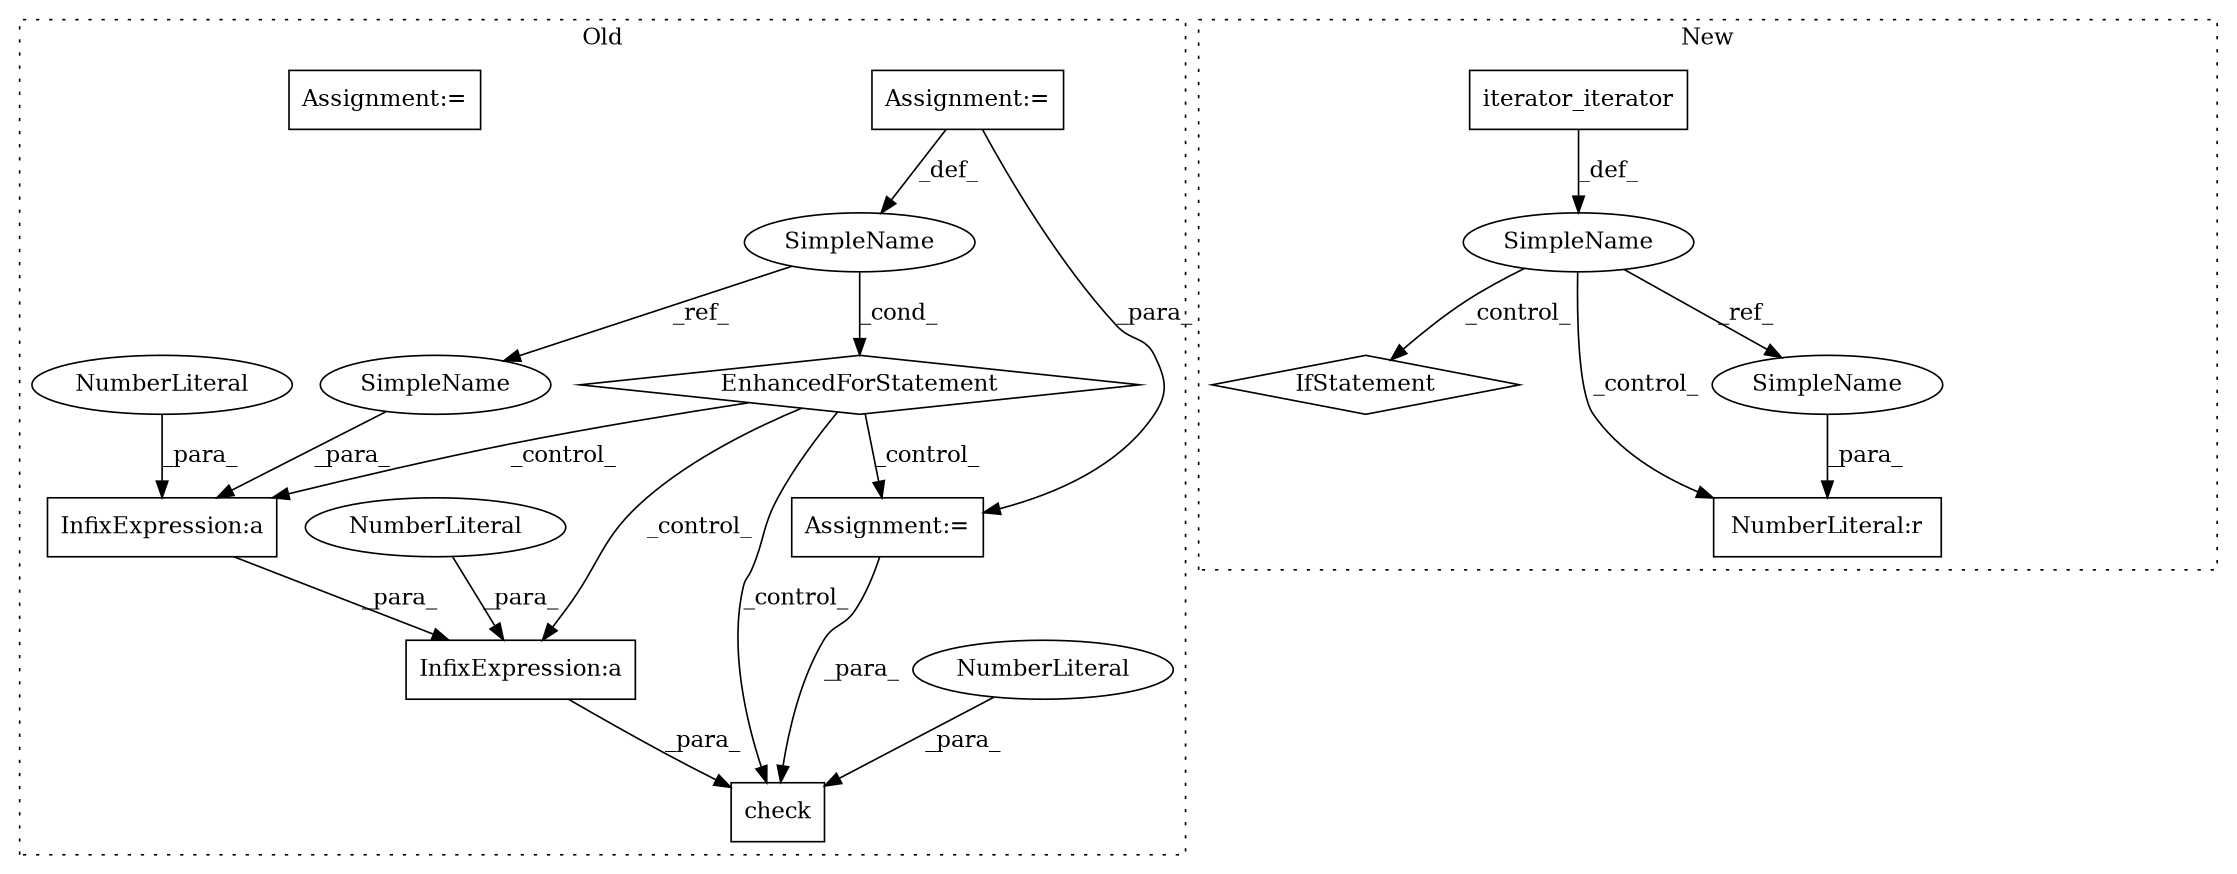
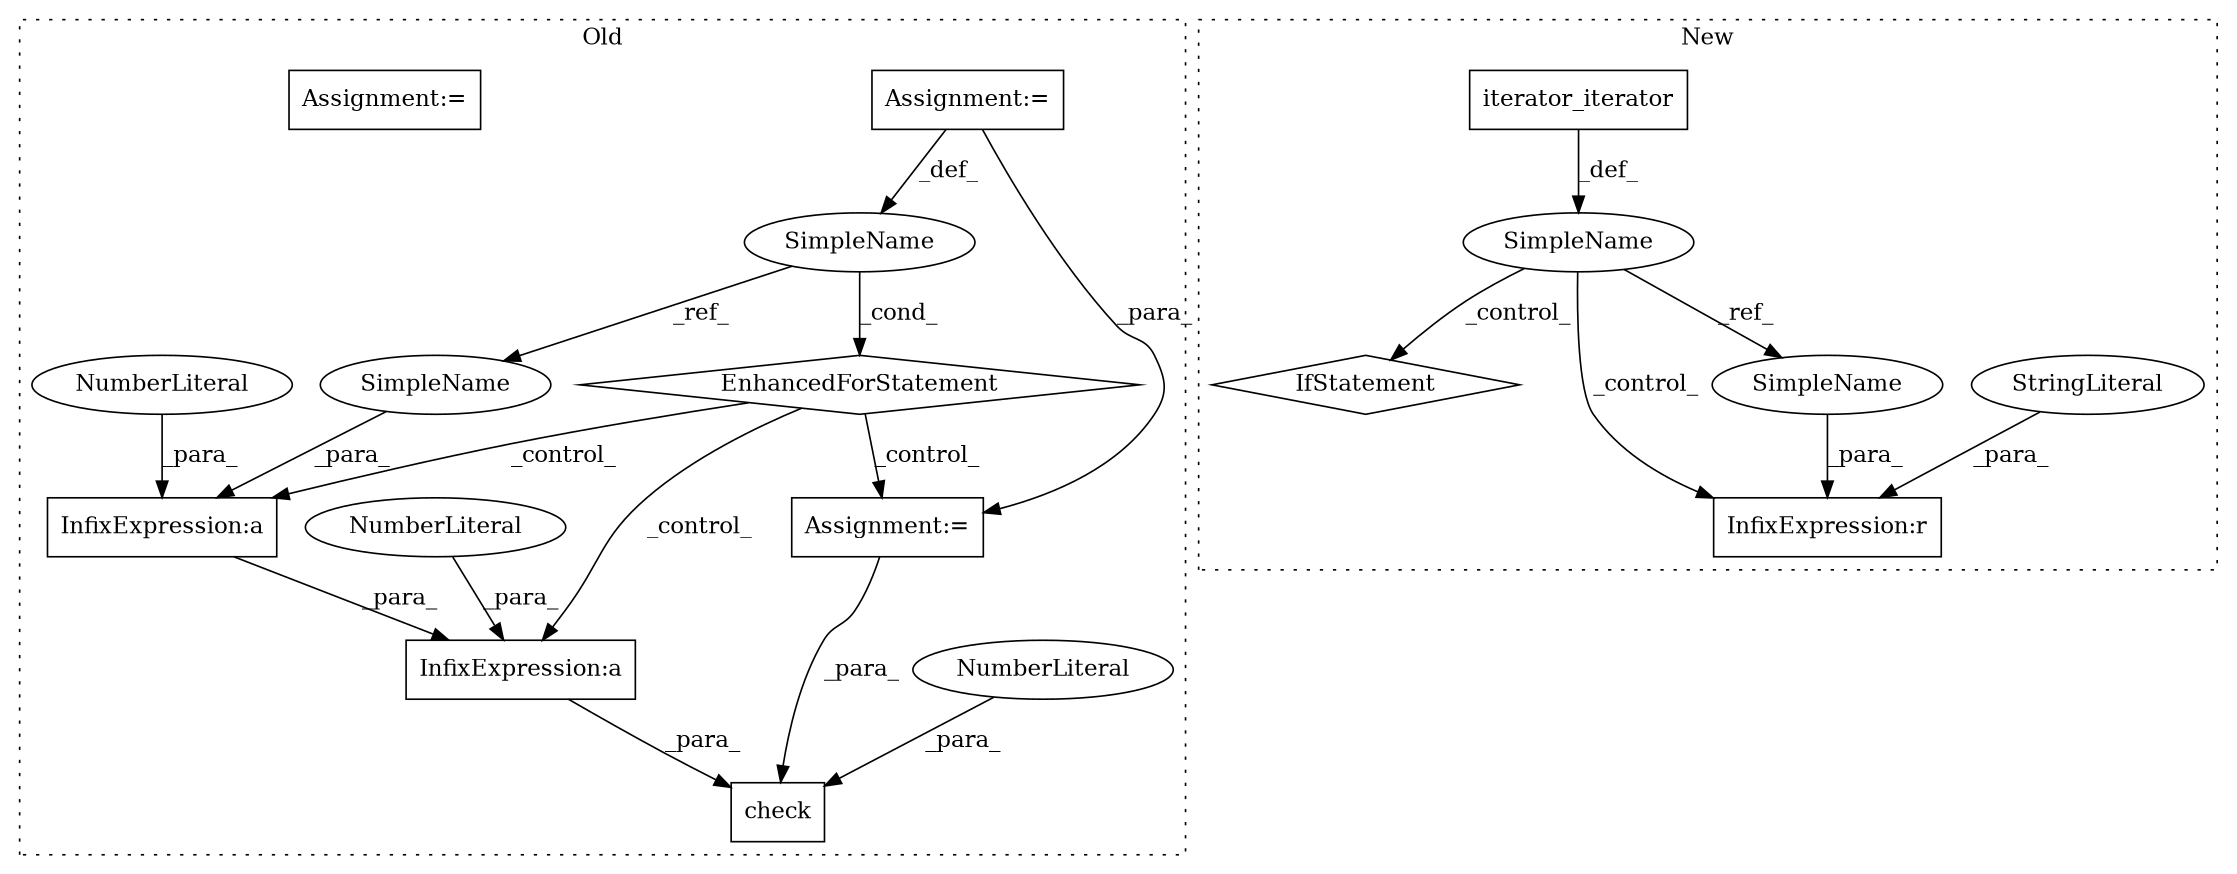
none -> (2088, 385)
(1827, 527) -> (1827, 527)
(747, 579) -> none
